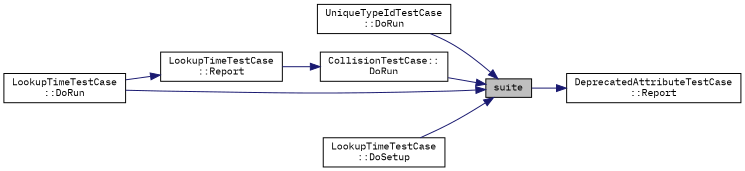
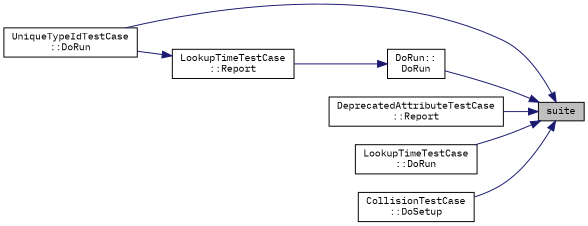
(384, 67) -> (416, 64)
(138, 78) -> (150, 53)
(544, 88) -> (516, 112)
(384, 152) -> (416, 207)
